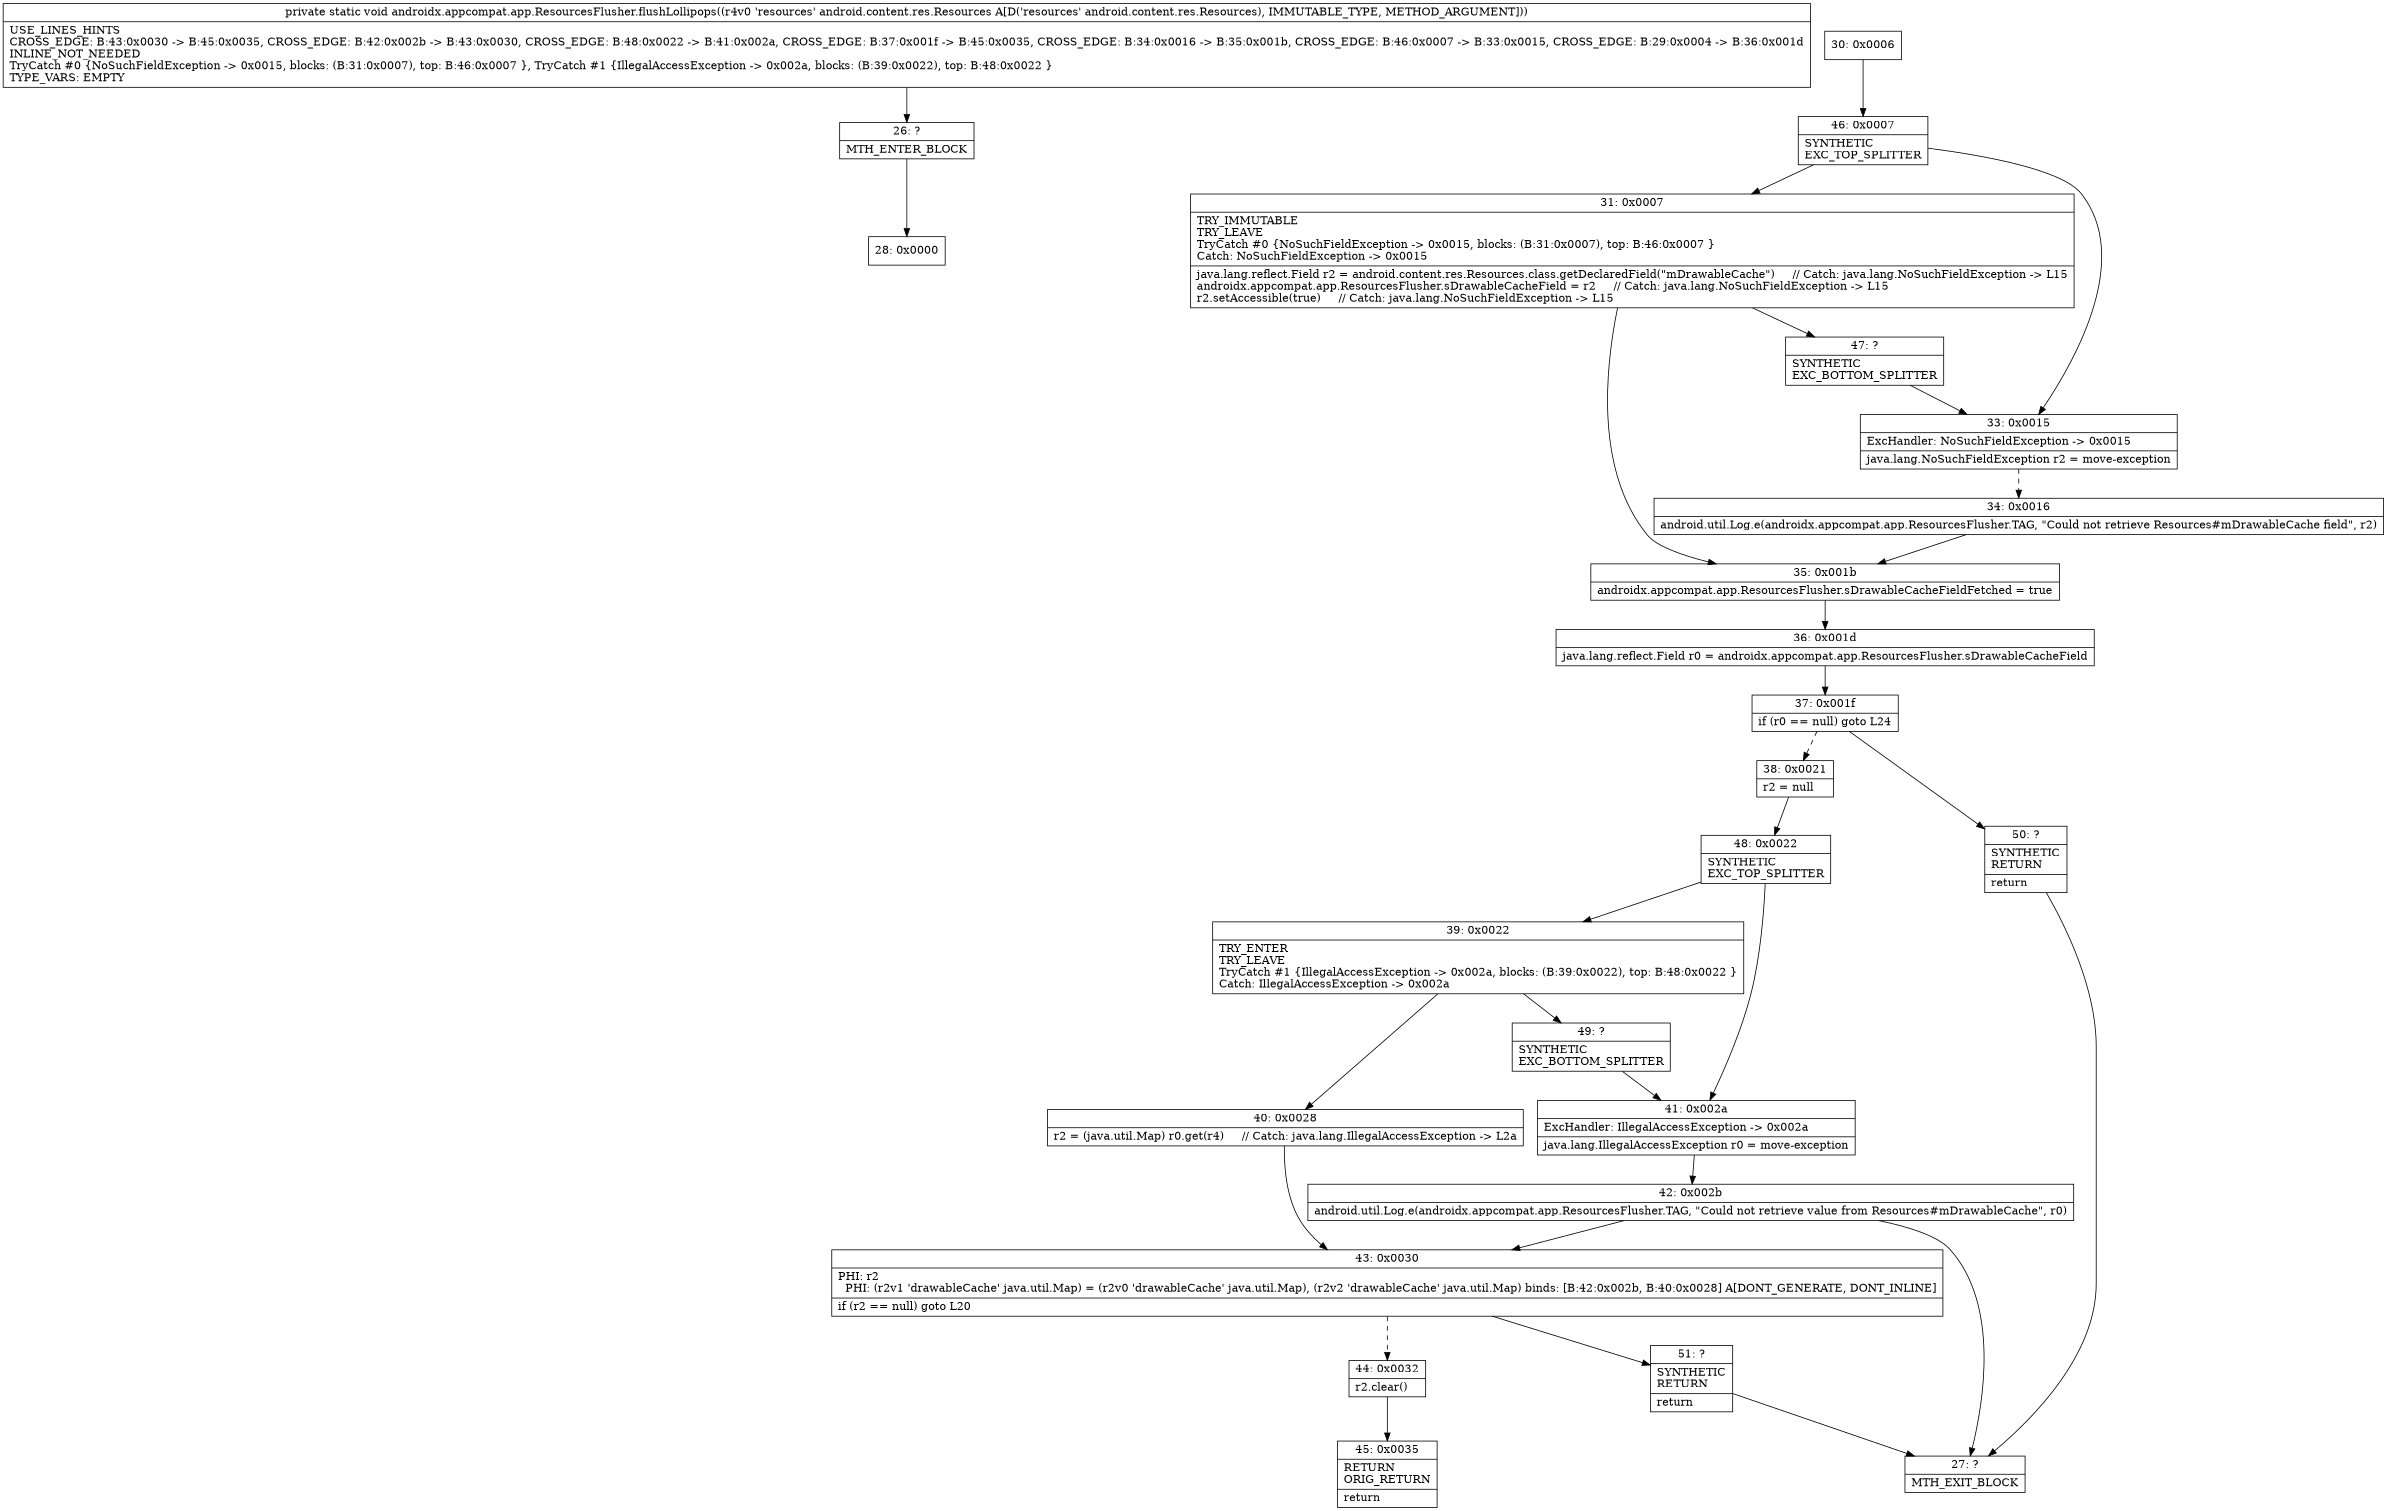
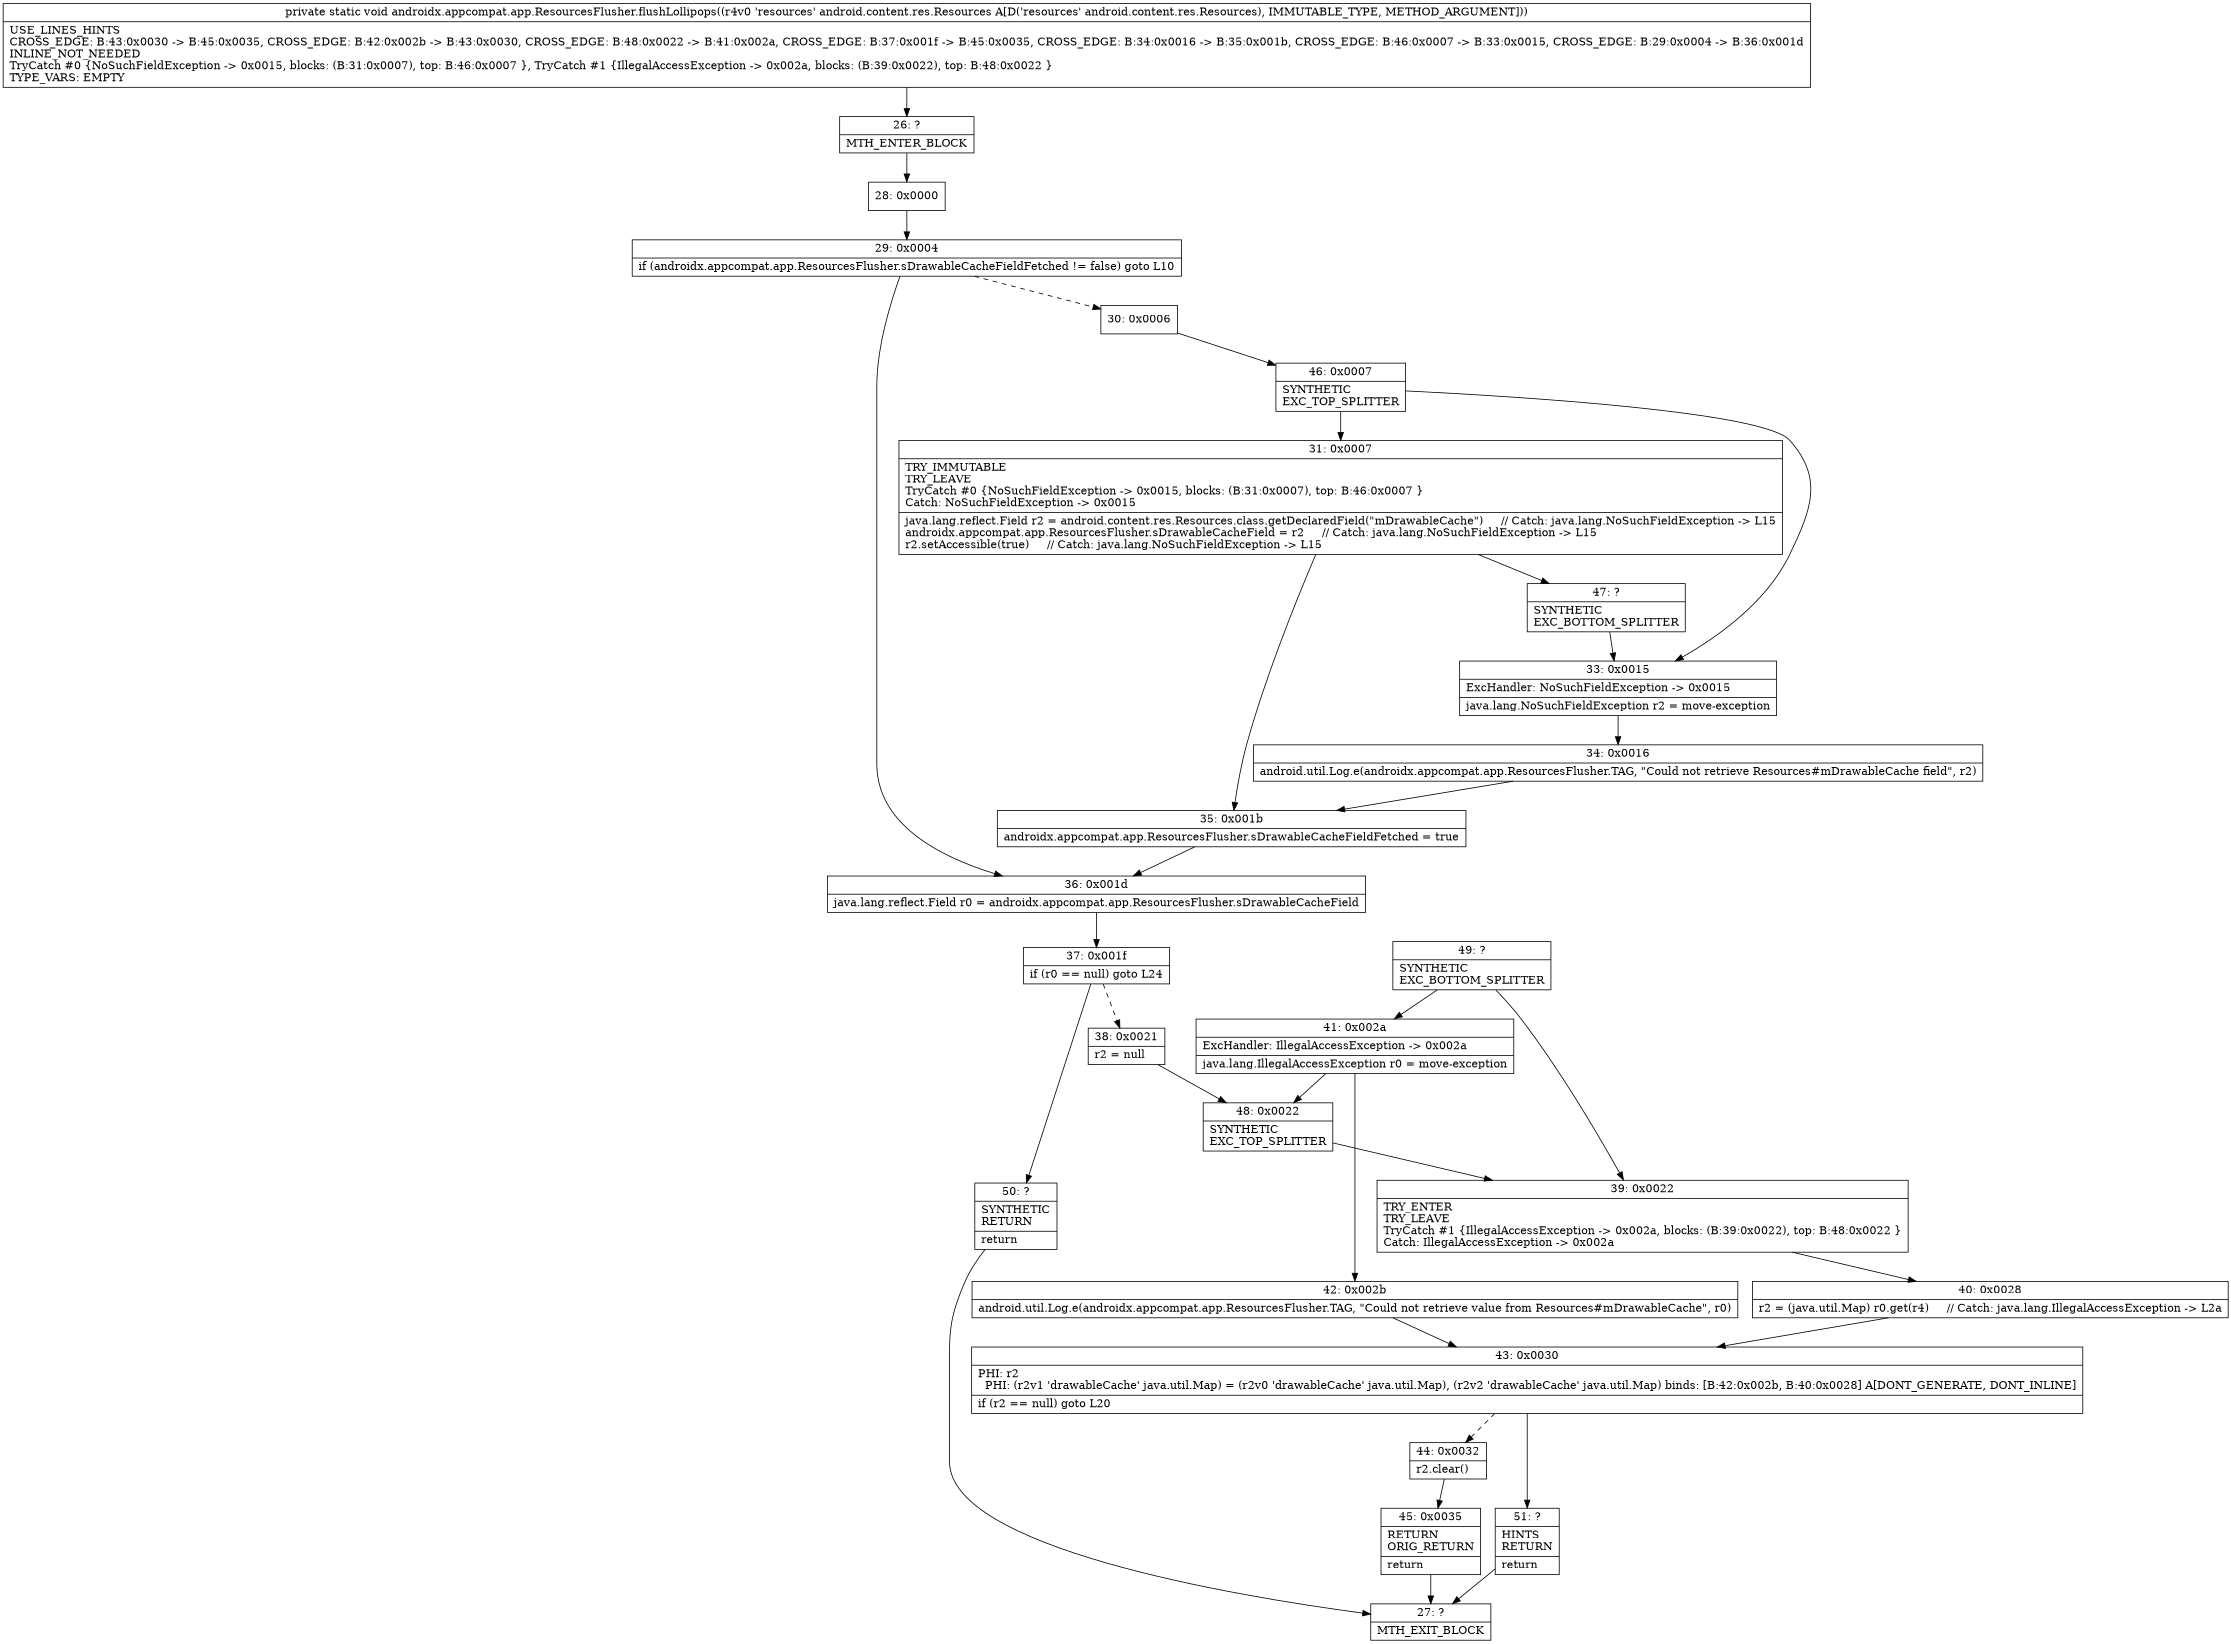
none -> (907, 258)
(2019, 480) -> (1618, 726)
(1752, 991) -> (1313, 1085)
(1539, 1006) -> (1563, 1078)
(1978, 1307) -> (1431, 1585)
(1692, 1372) -> (1521, 1535)
